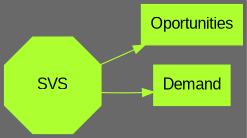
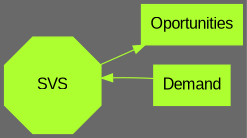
(122, 93) -> (133, 78)
